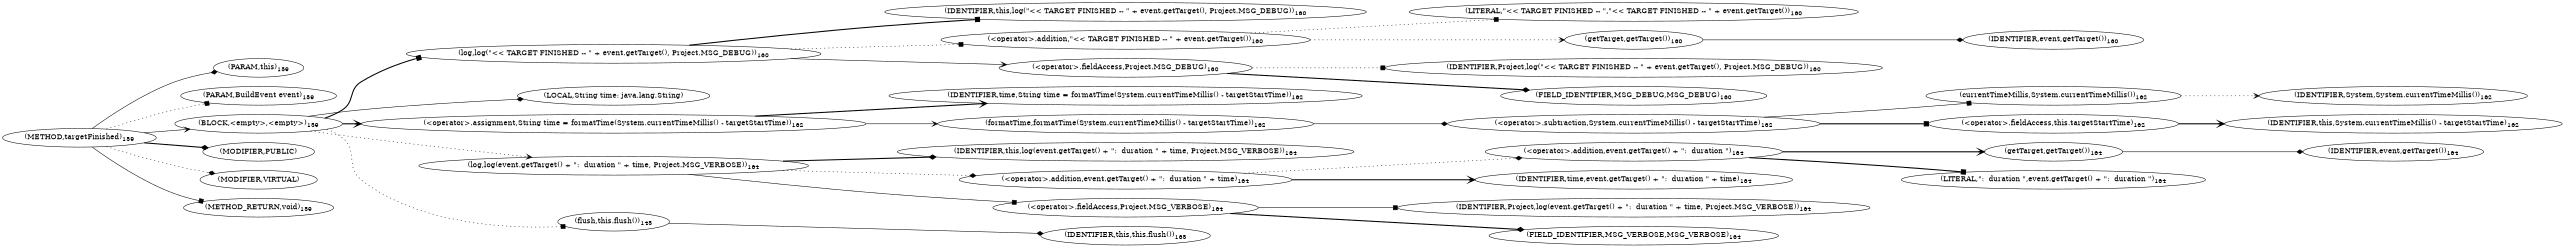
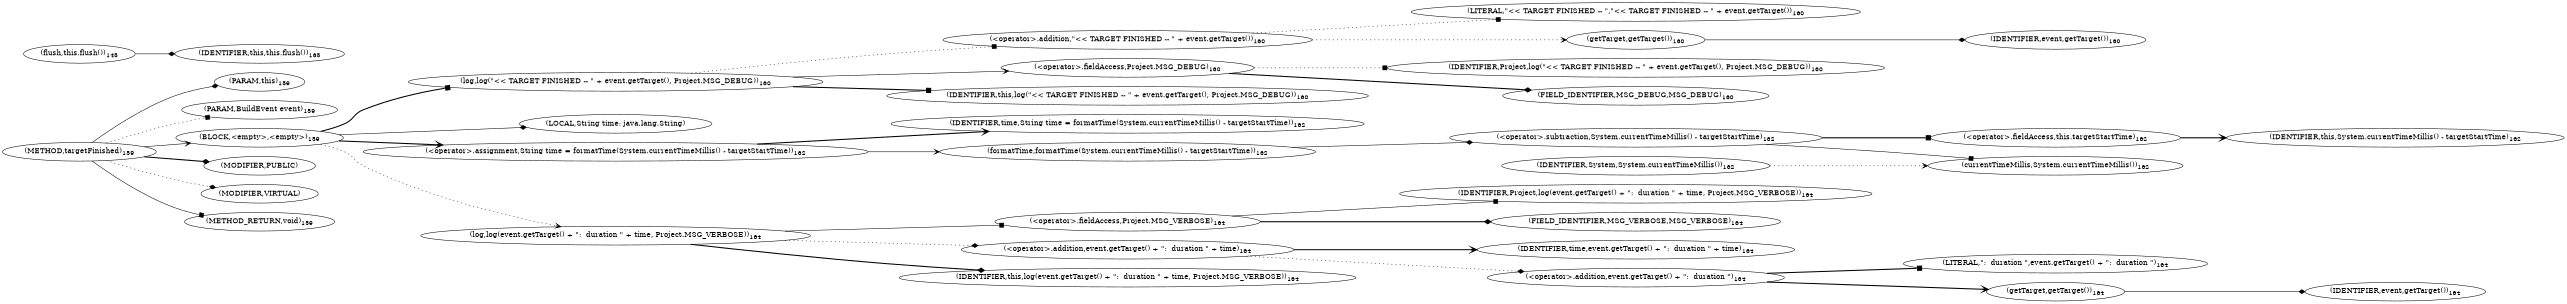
(2218, 96) -> (1846, 166)
(425, 211) -> none
